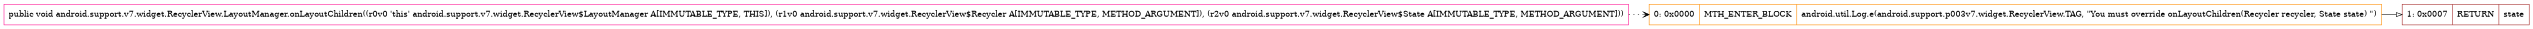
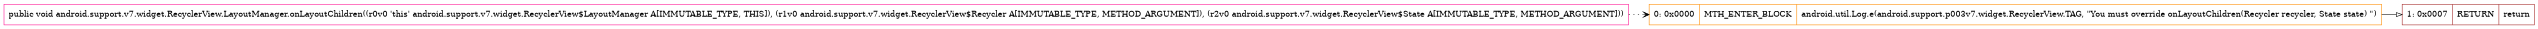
(2514, 14) -> (2517, 14)
